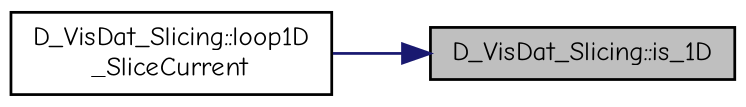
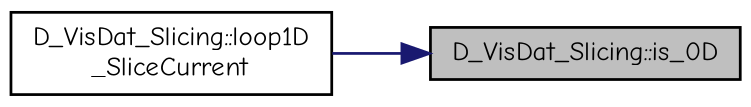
(583, 53) -> (585, 53)
